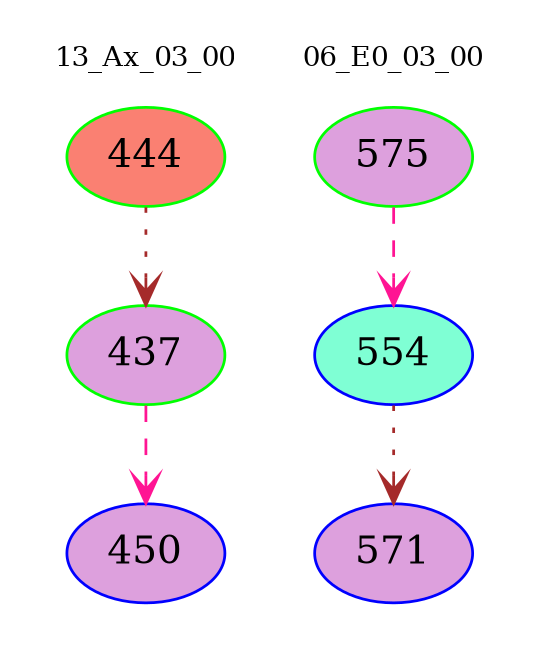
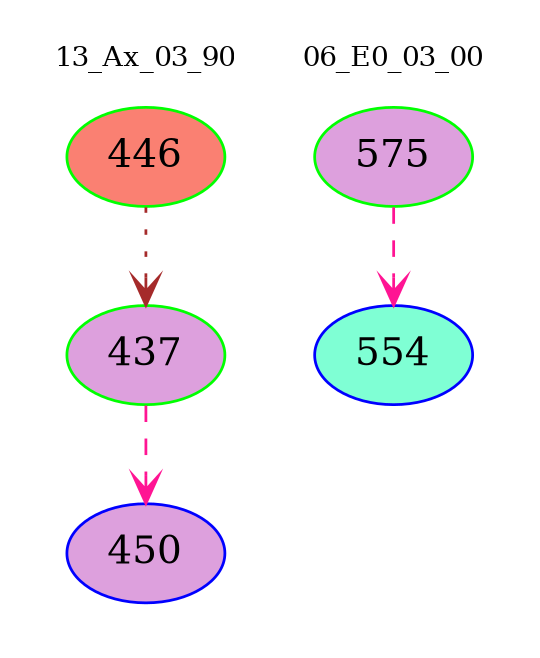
(146, 59) -> (146, 59)
(146, 157) -> (146, 157)
(394, 553) -> none
